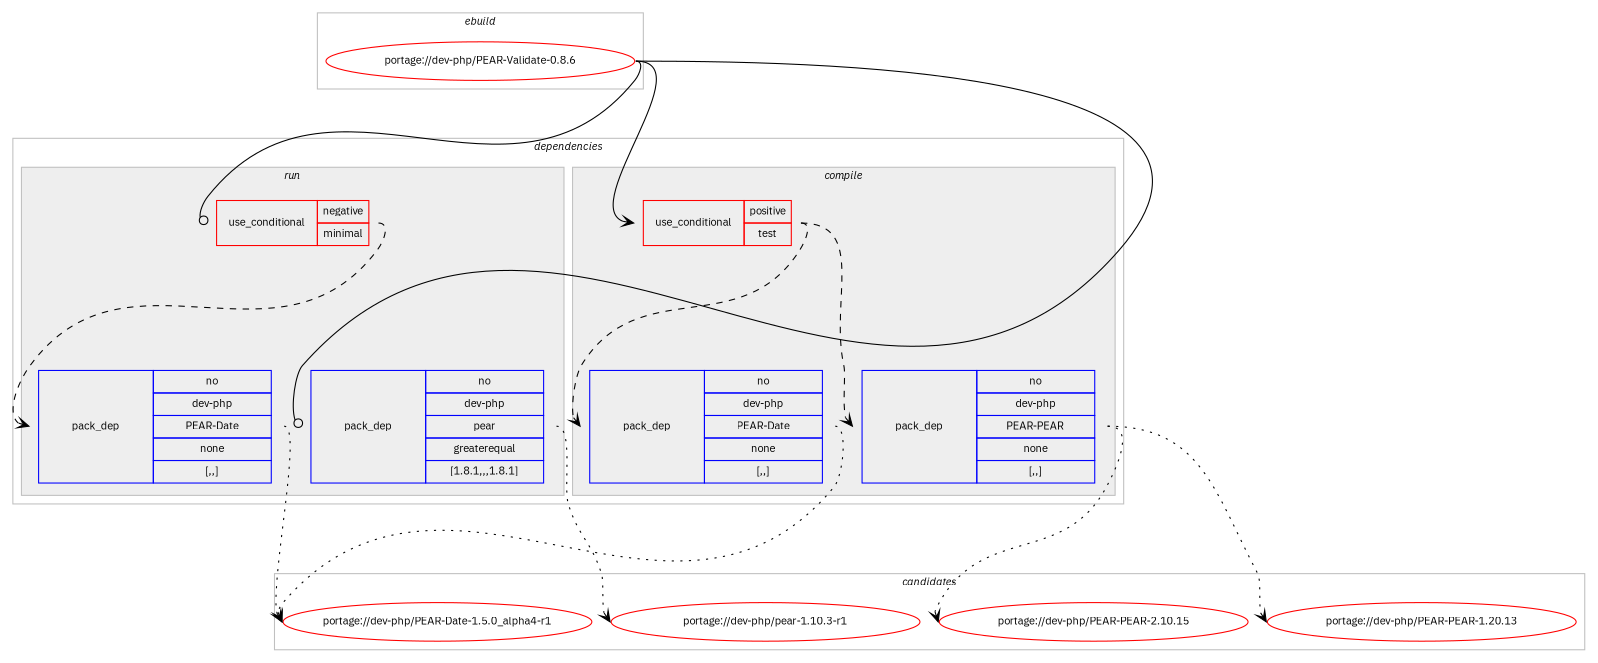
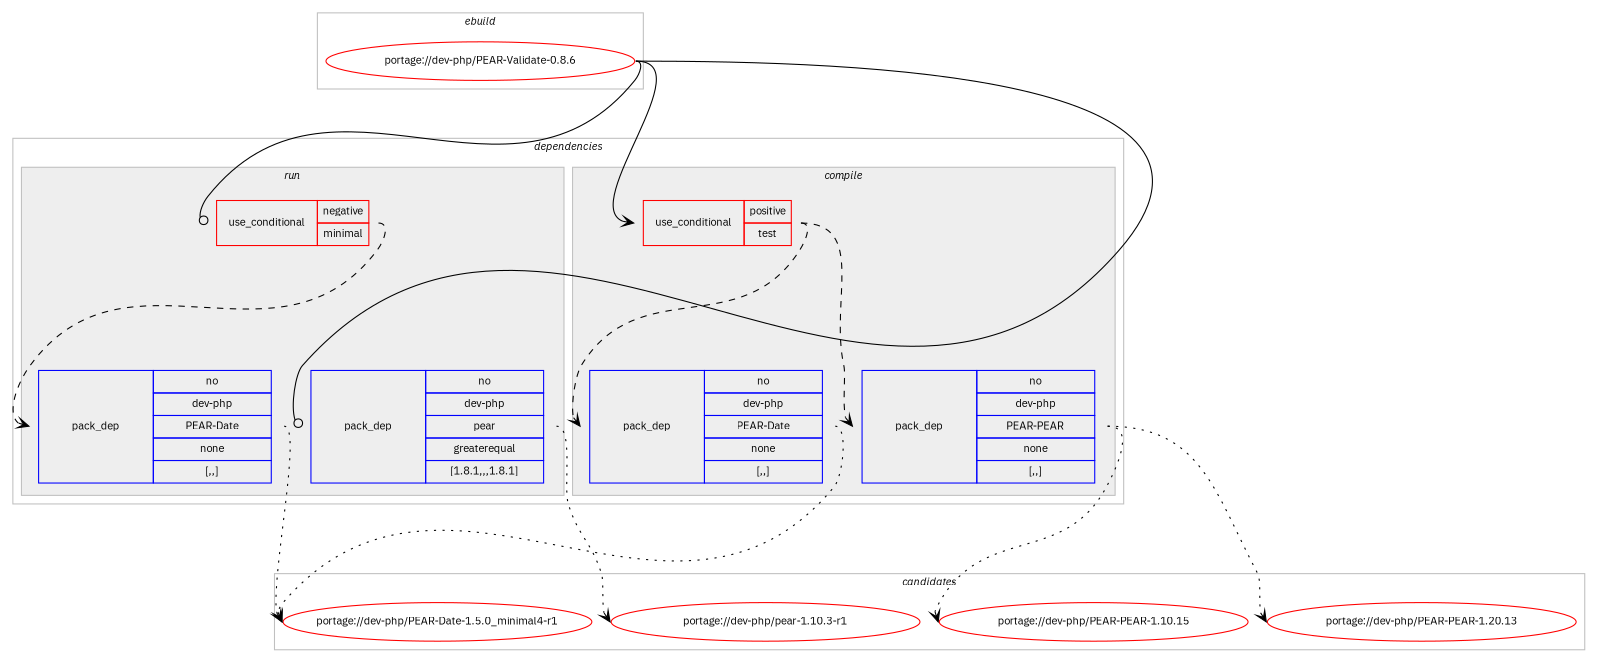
(437, 622) -> (437, 622)
(1094, 622) -> (1094, 622)
